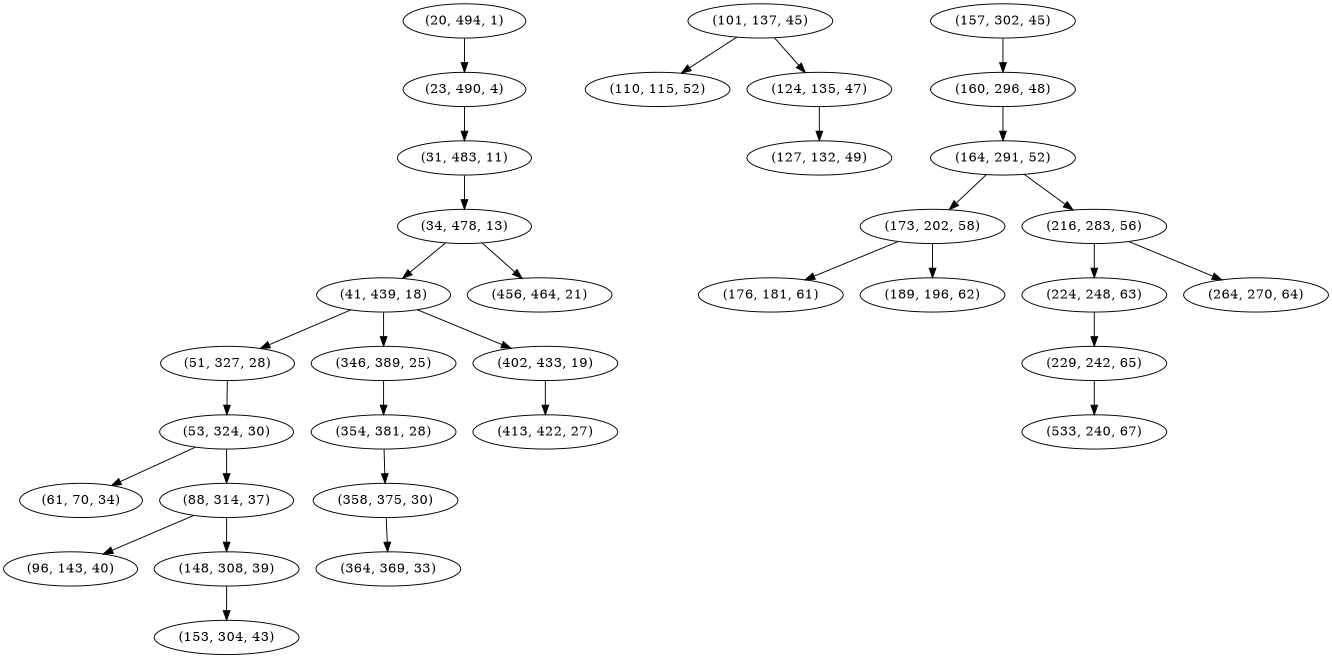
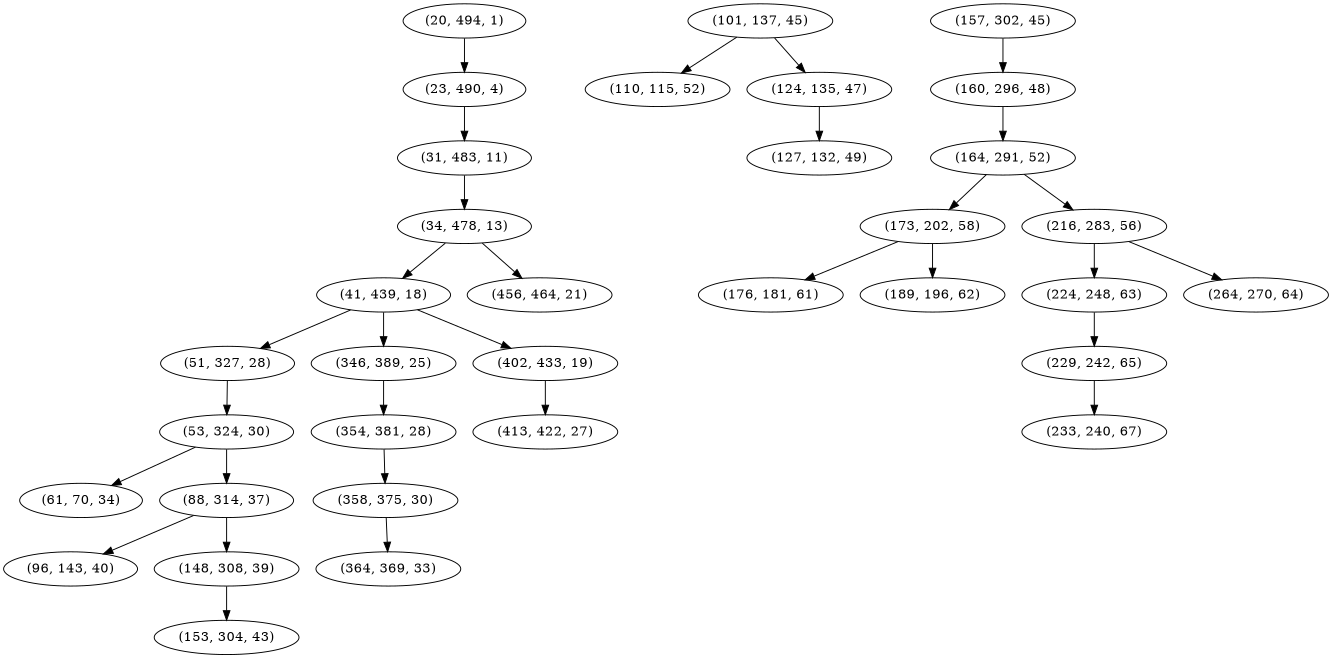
(1094, 432) -> (1094, 432)
